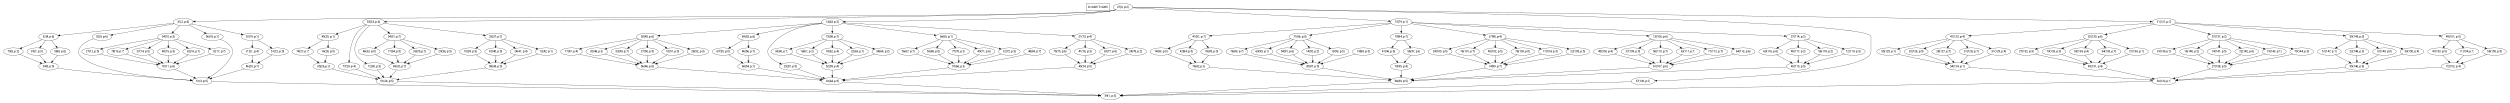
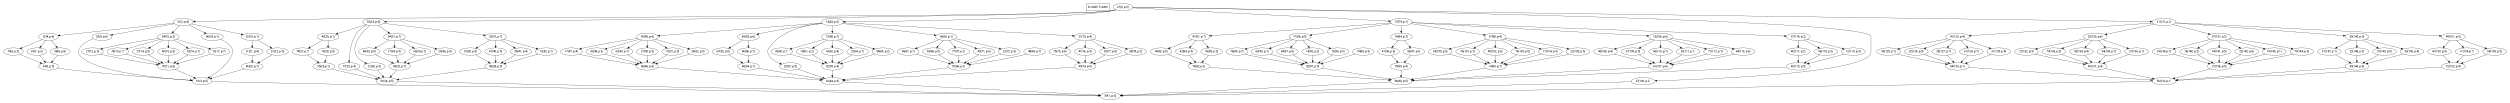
(1771, 52) -> none
